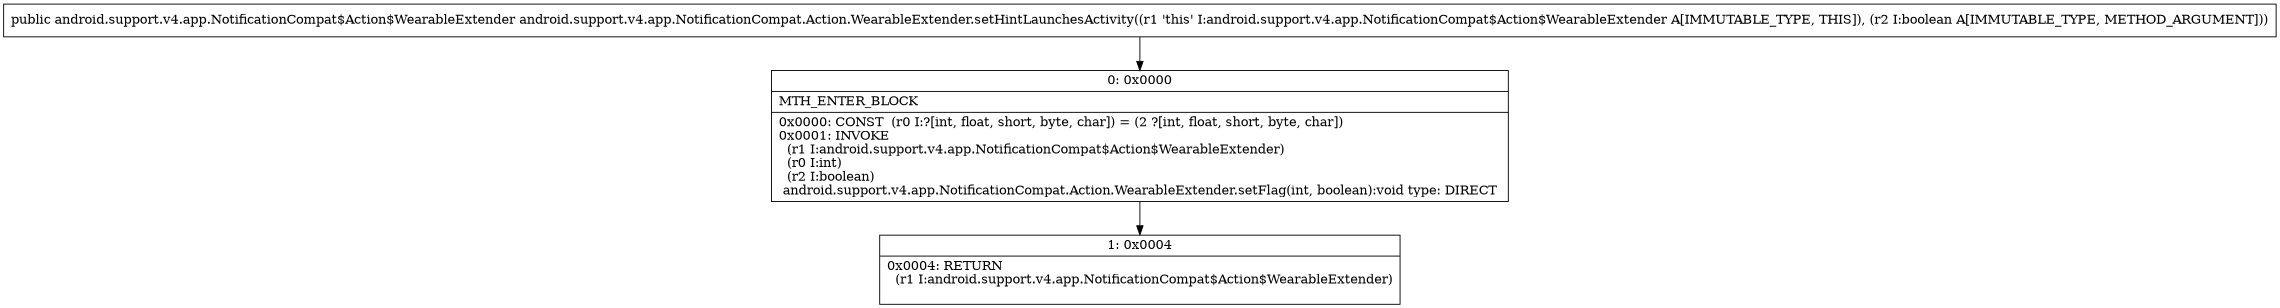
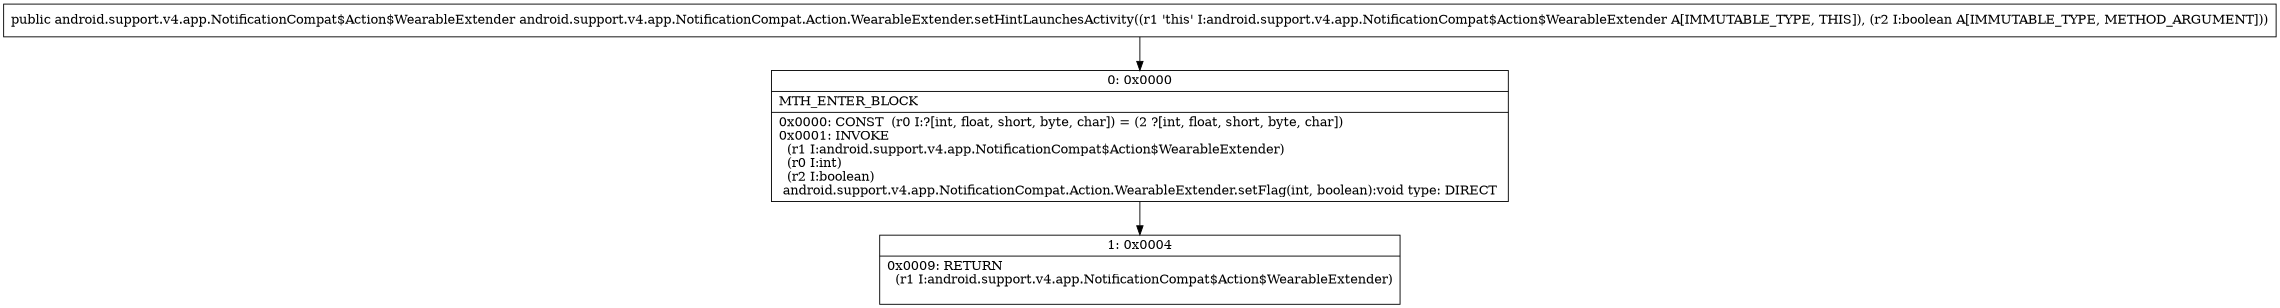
(949, 266) -> (949, 266)
